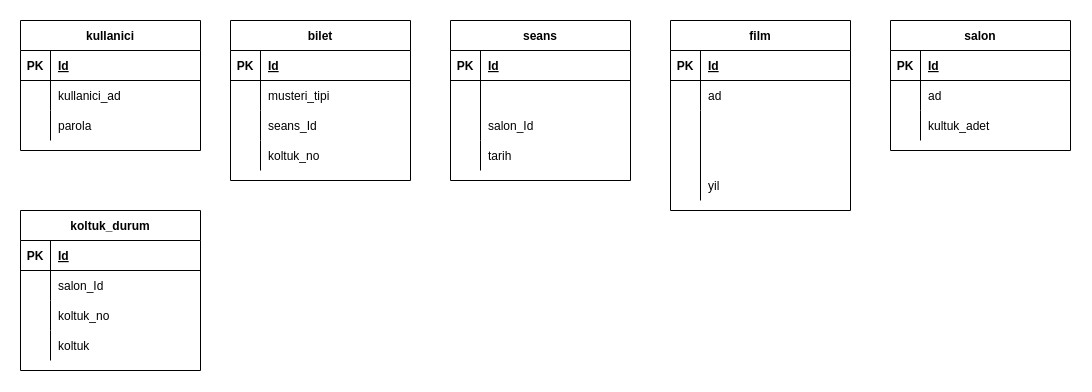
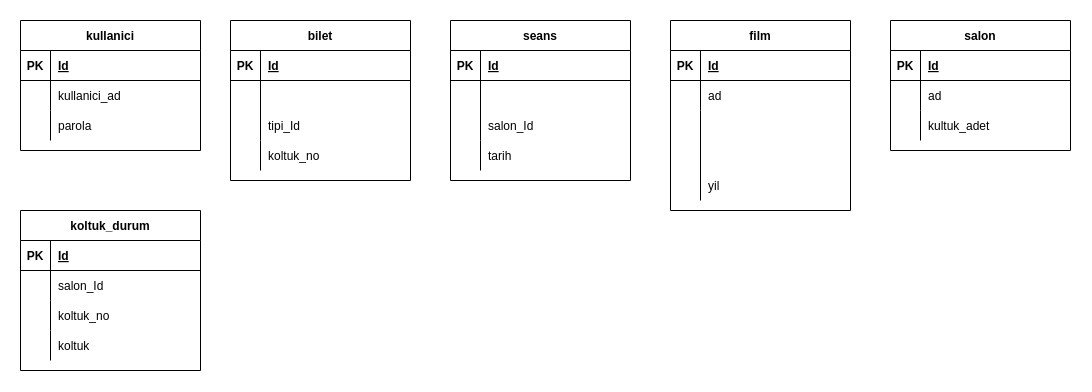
(336, 96) -> none
(295, 126) -> (288, 126)
